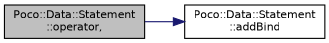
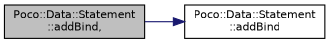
(75, 22) -> (75, 22)
